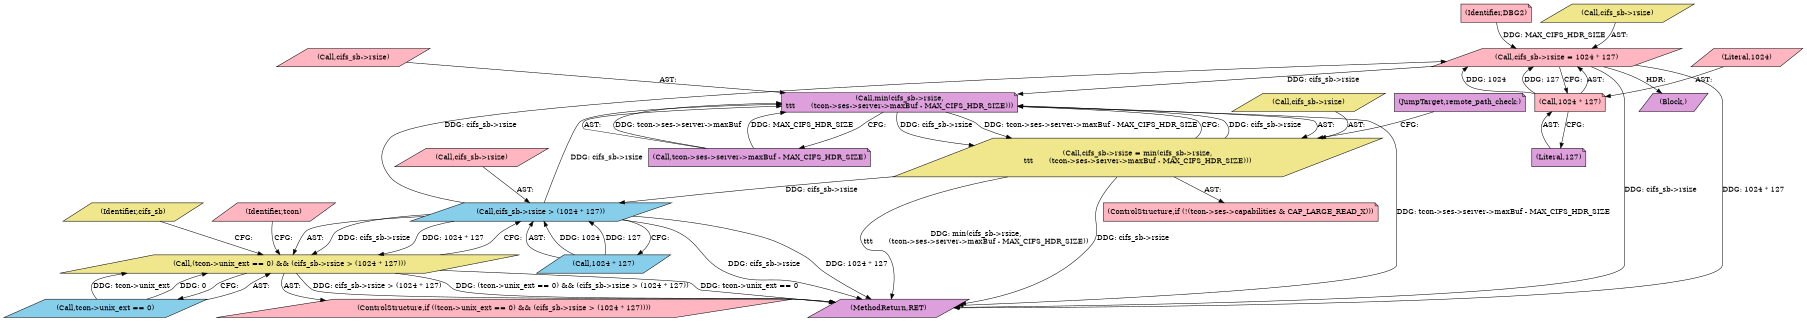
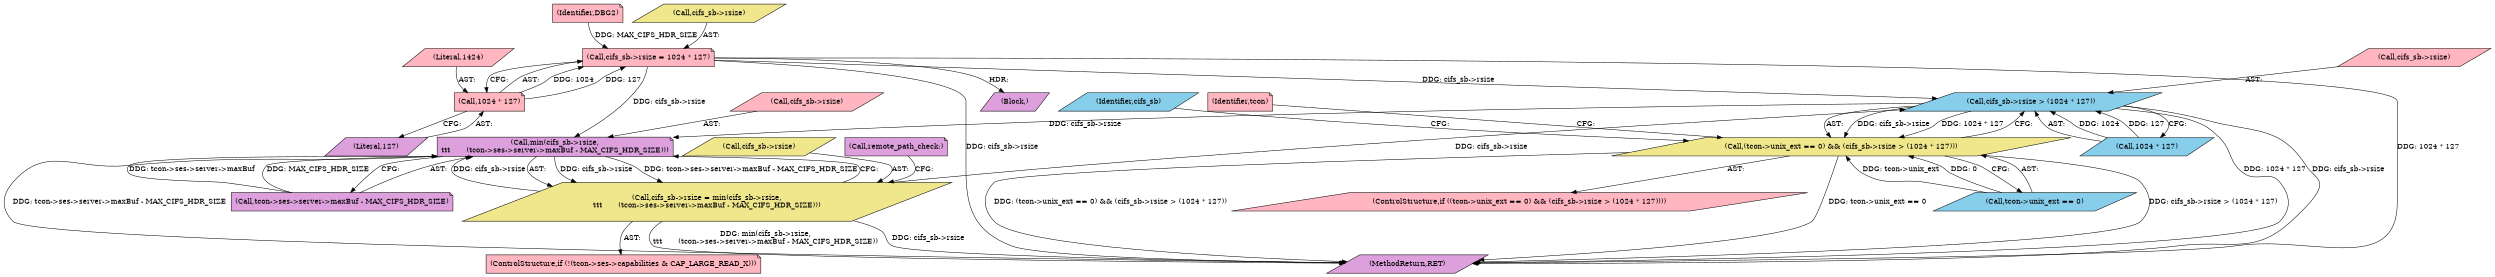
(1557, 58) -> (648, 58)
(1747, 58) -> (458, 58)
(852, 87) -> (1323, 79)
(1460, 102) -> (896, 147)
(1559, 158) -> (376, 147)
(133, 212) -> (1129, 102)
(274, 212) -> (1240, 102)
